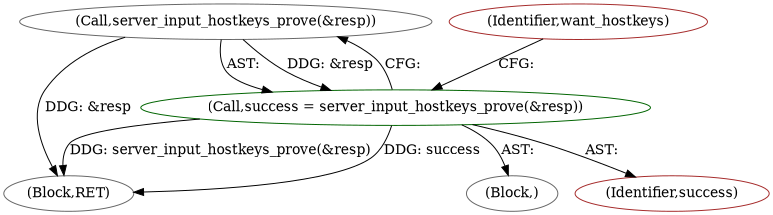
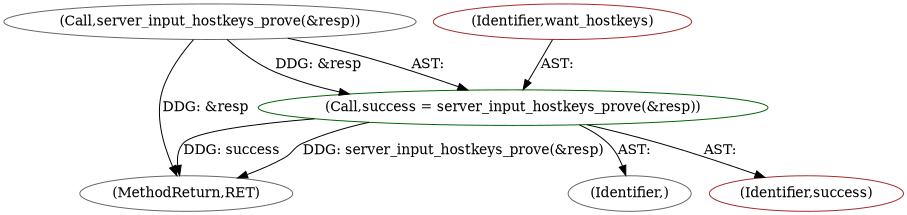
(376, 59) -> none
(519, 65) -> (560, 65)
(69, 194) -> (186, 194)
(512, 194) -> (630, 194)
